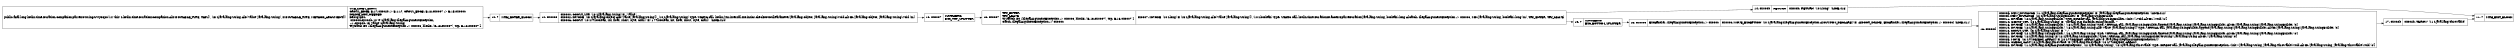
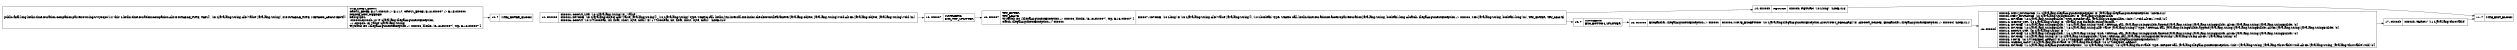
(536, 18) -> none
